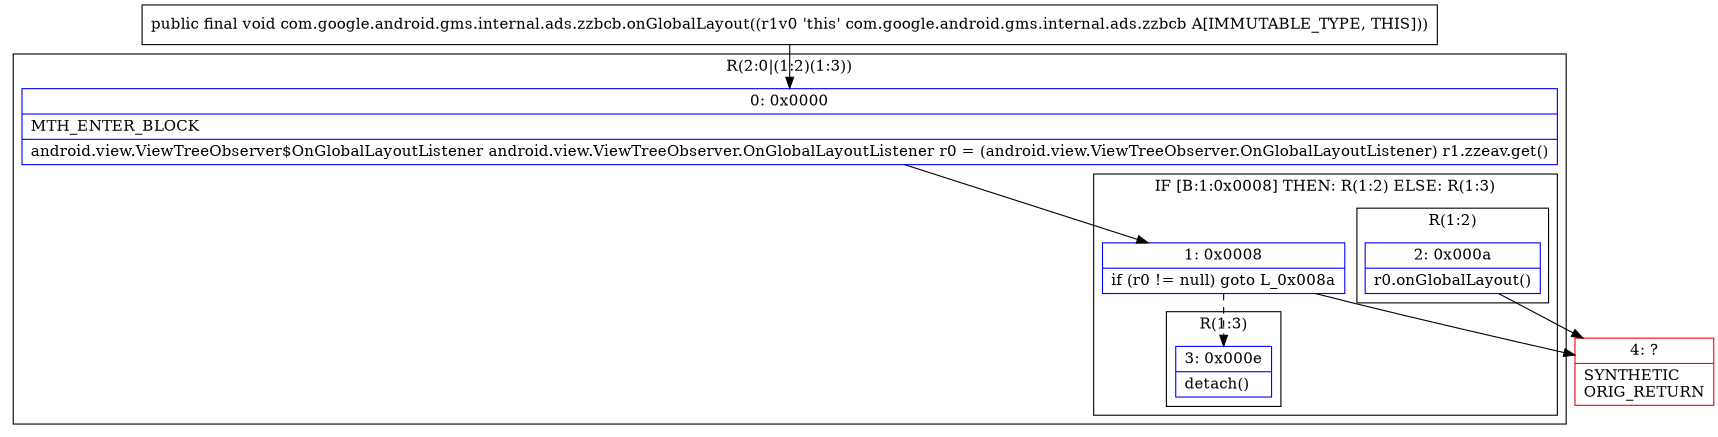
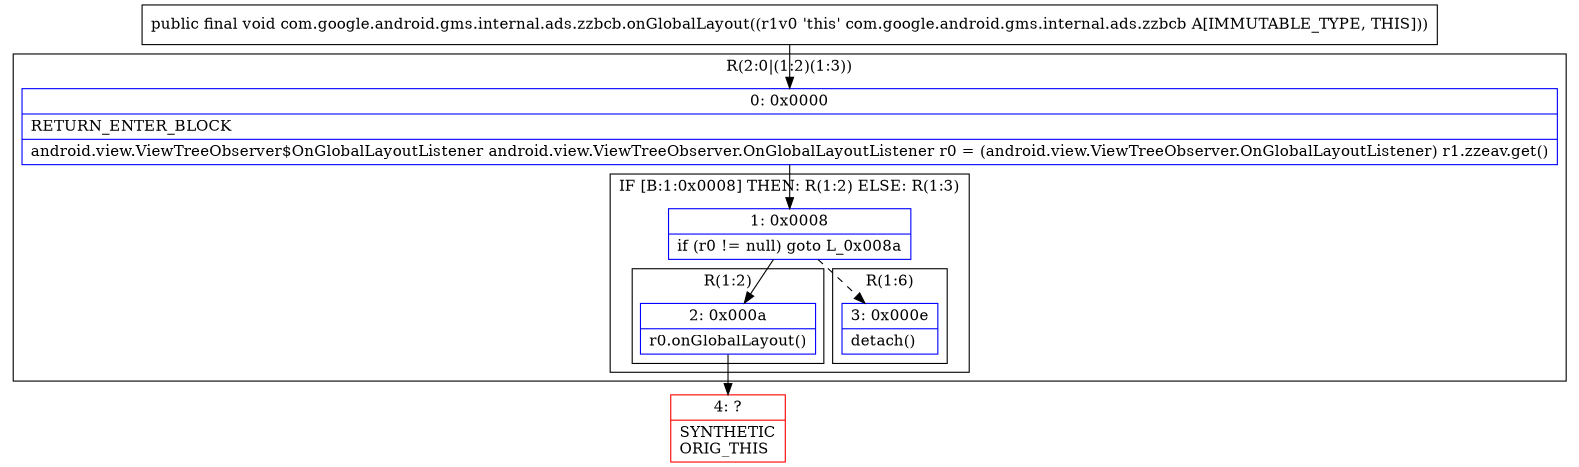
(116, 126) -> (132, 126)
(1224, 324) -> (890, 281)
(1439, 324) -> (762, 277)
(1644, 392) -> (725, 449)
